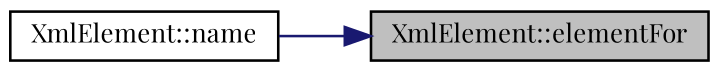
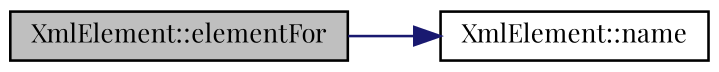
(312, 36) -> (381, 36)
